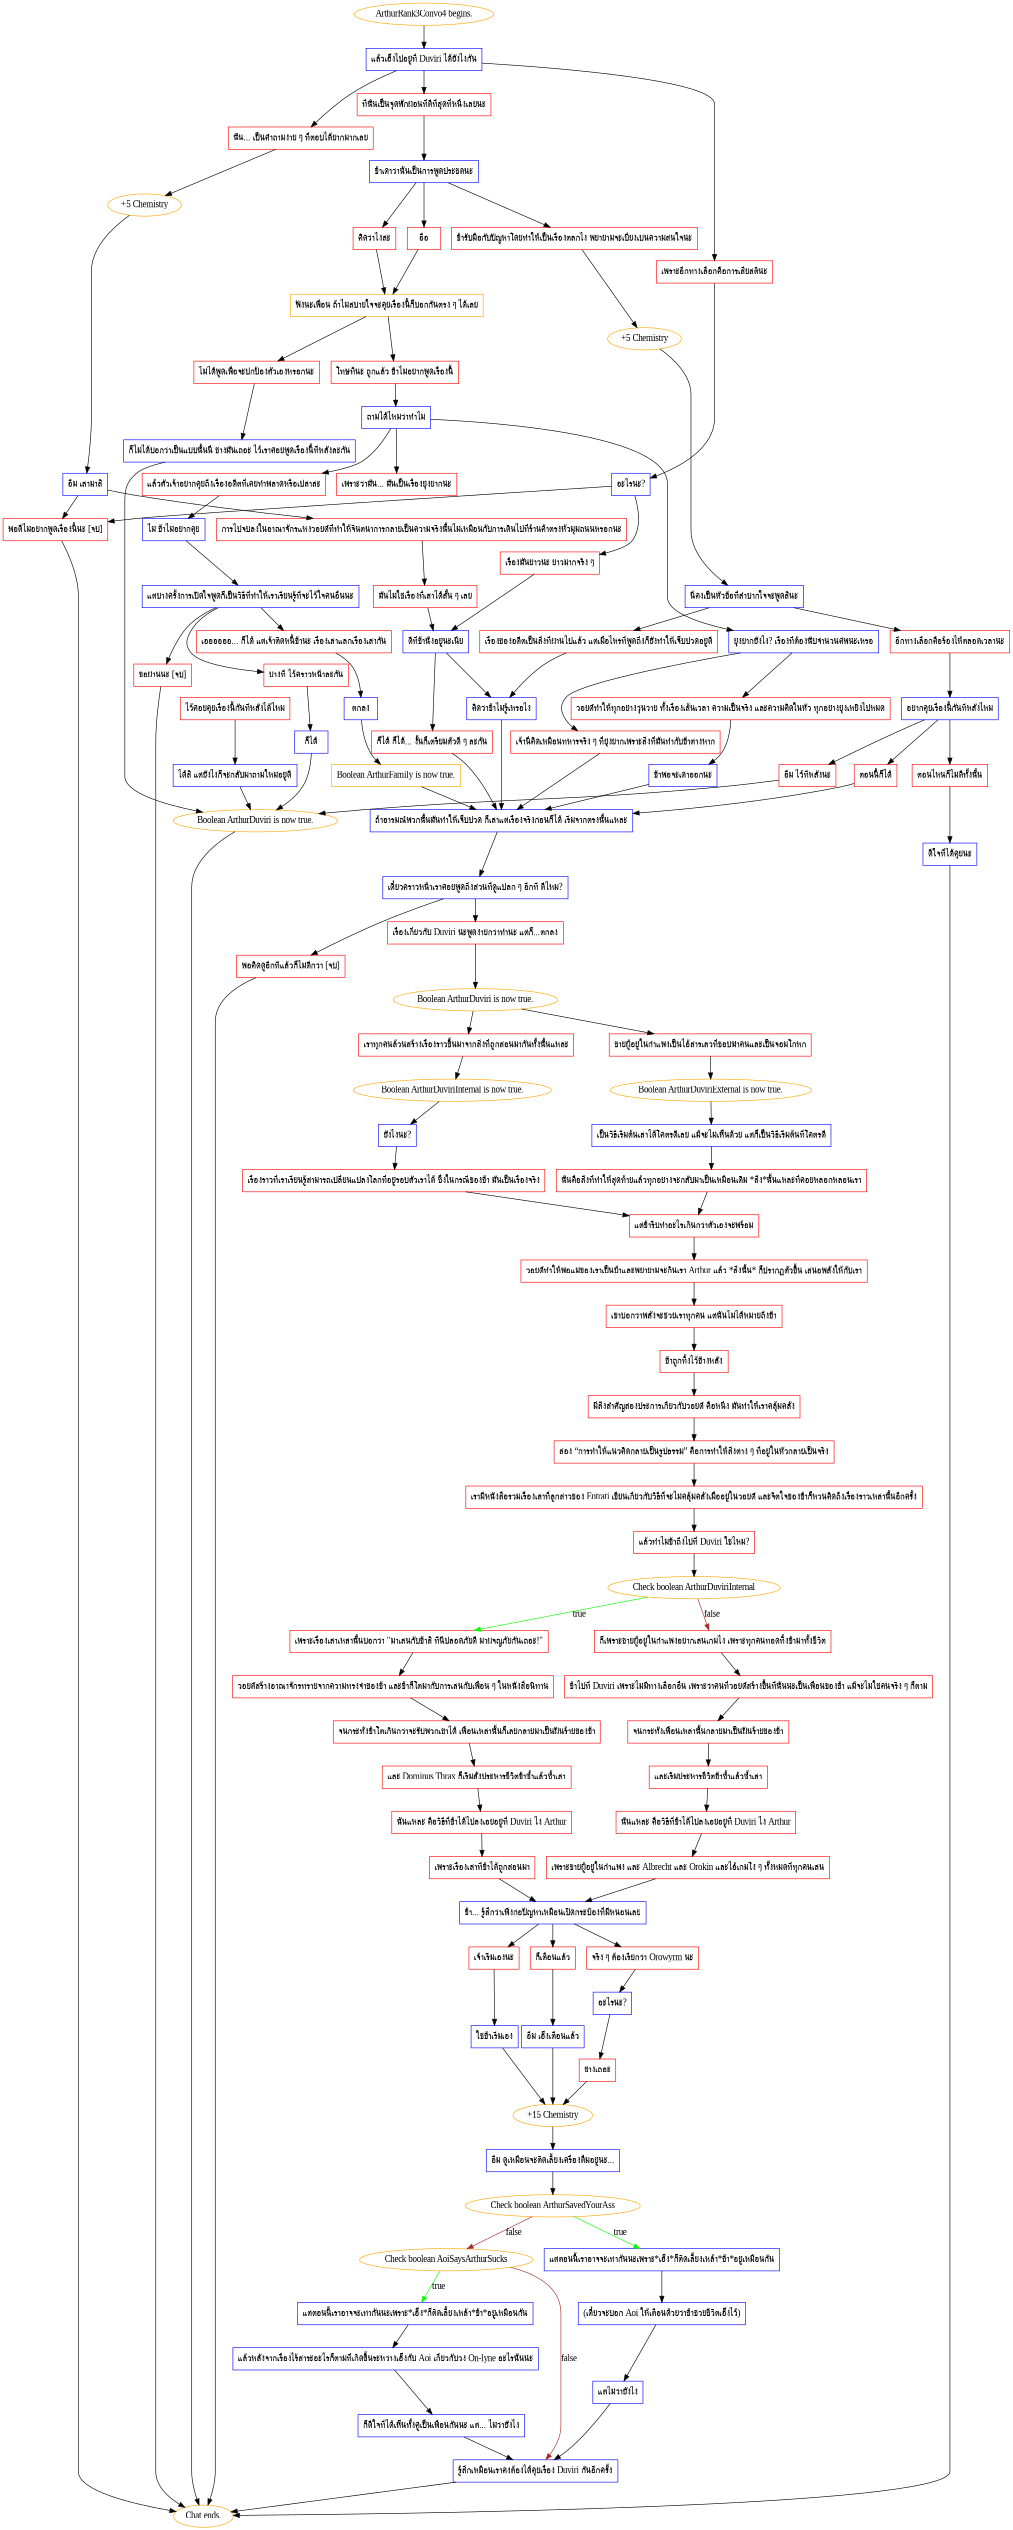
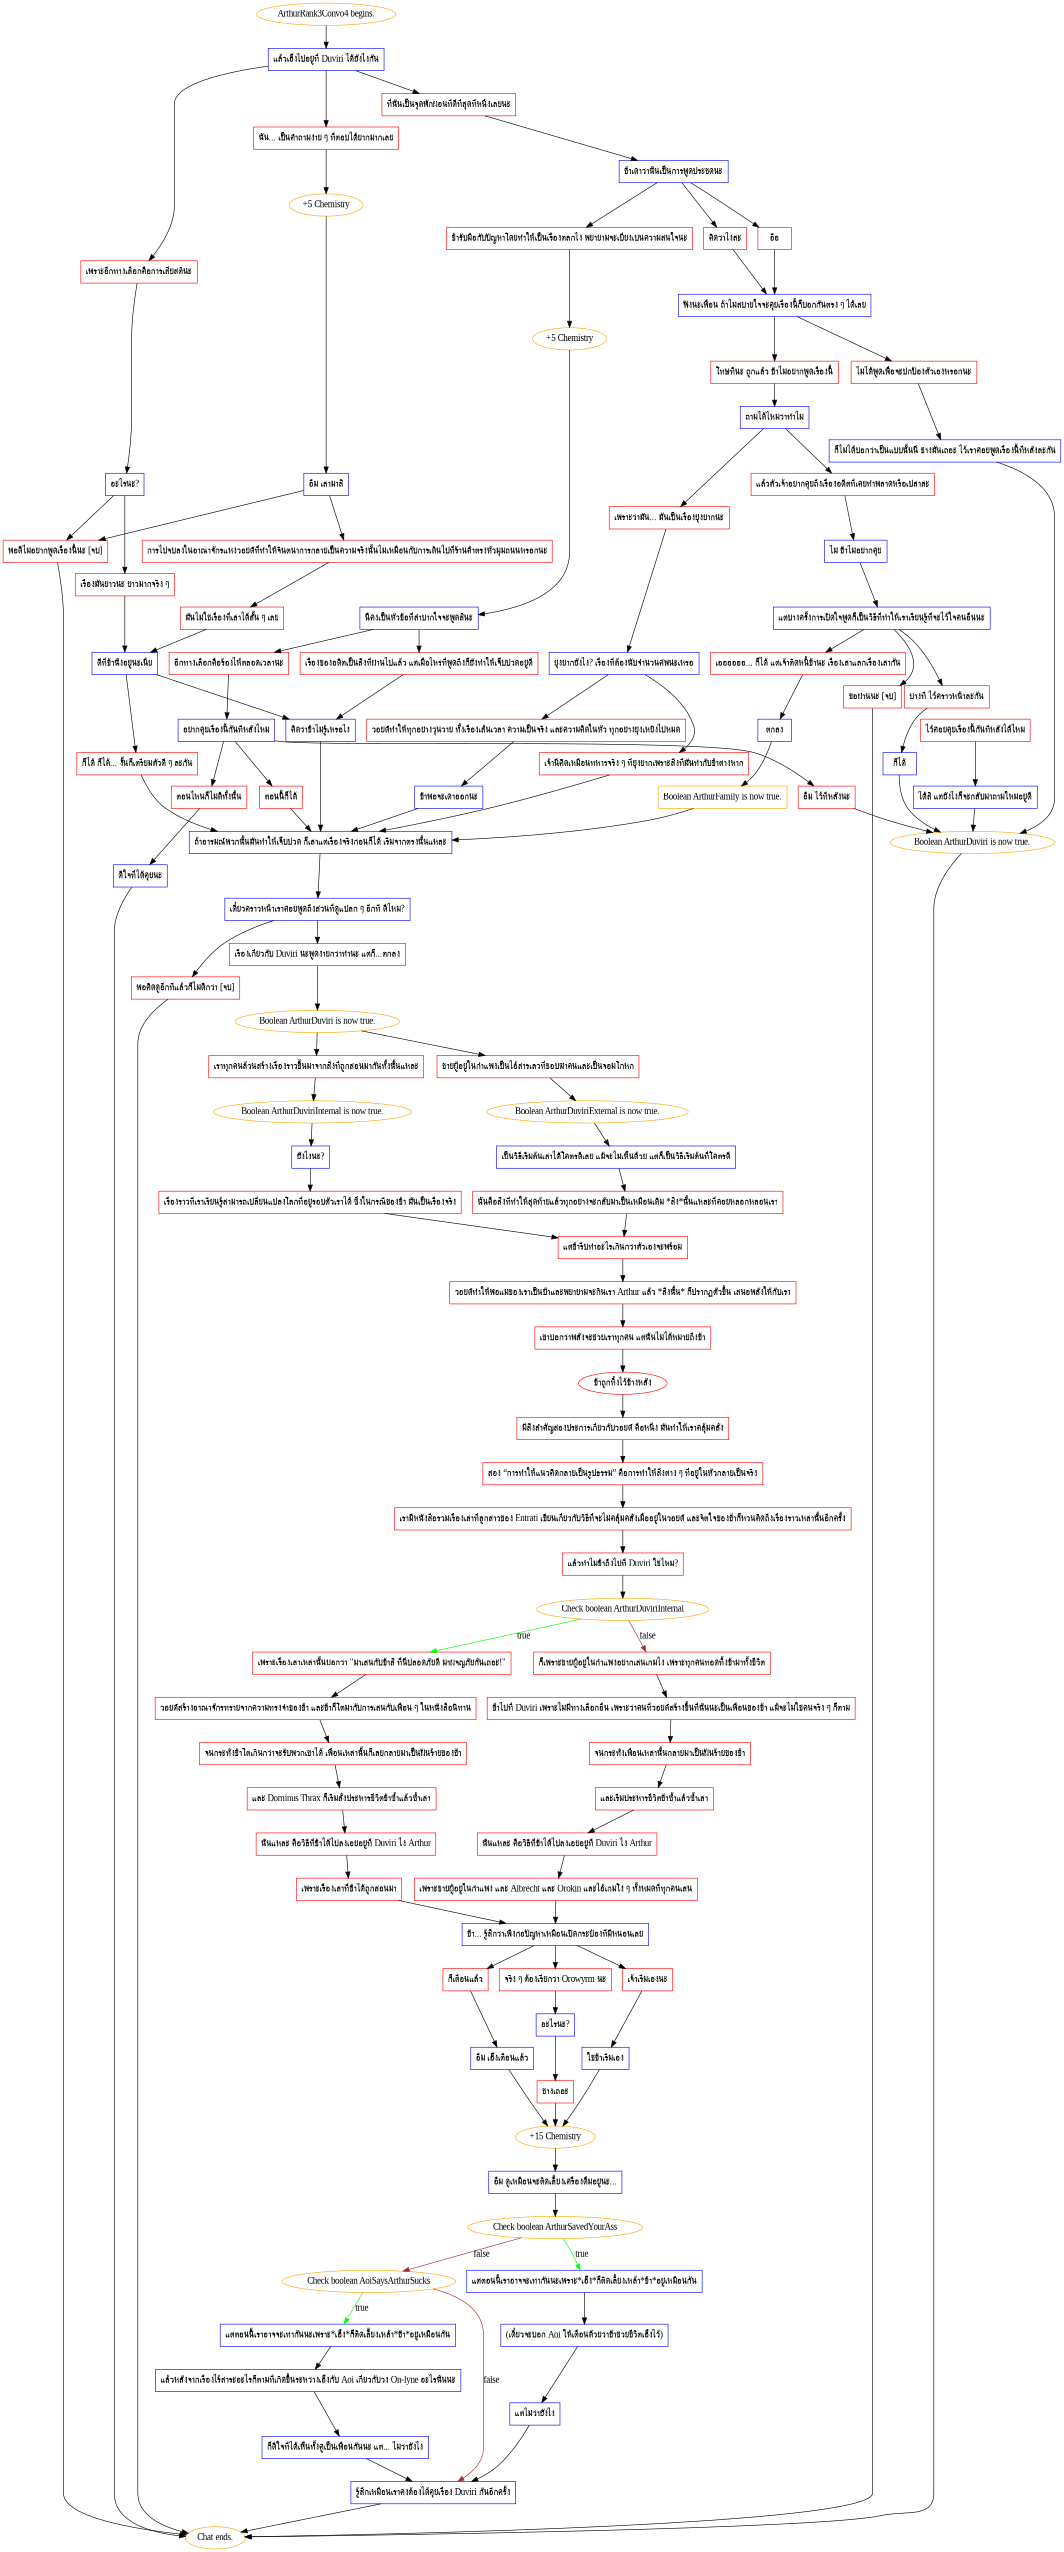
(387, 305) -> (775, 305)
(646, 457) -> (648, 588)
(694, 1362) -> (623, 1383)
